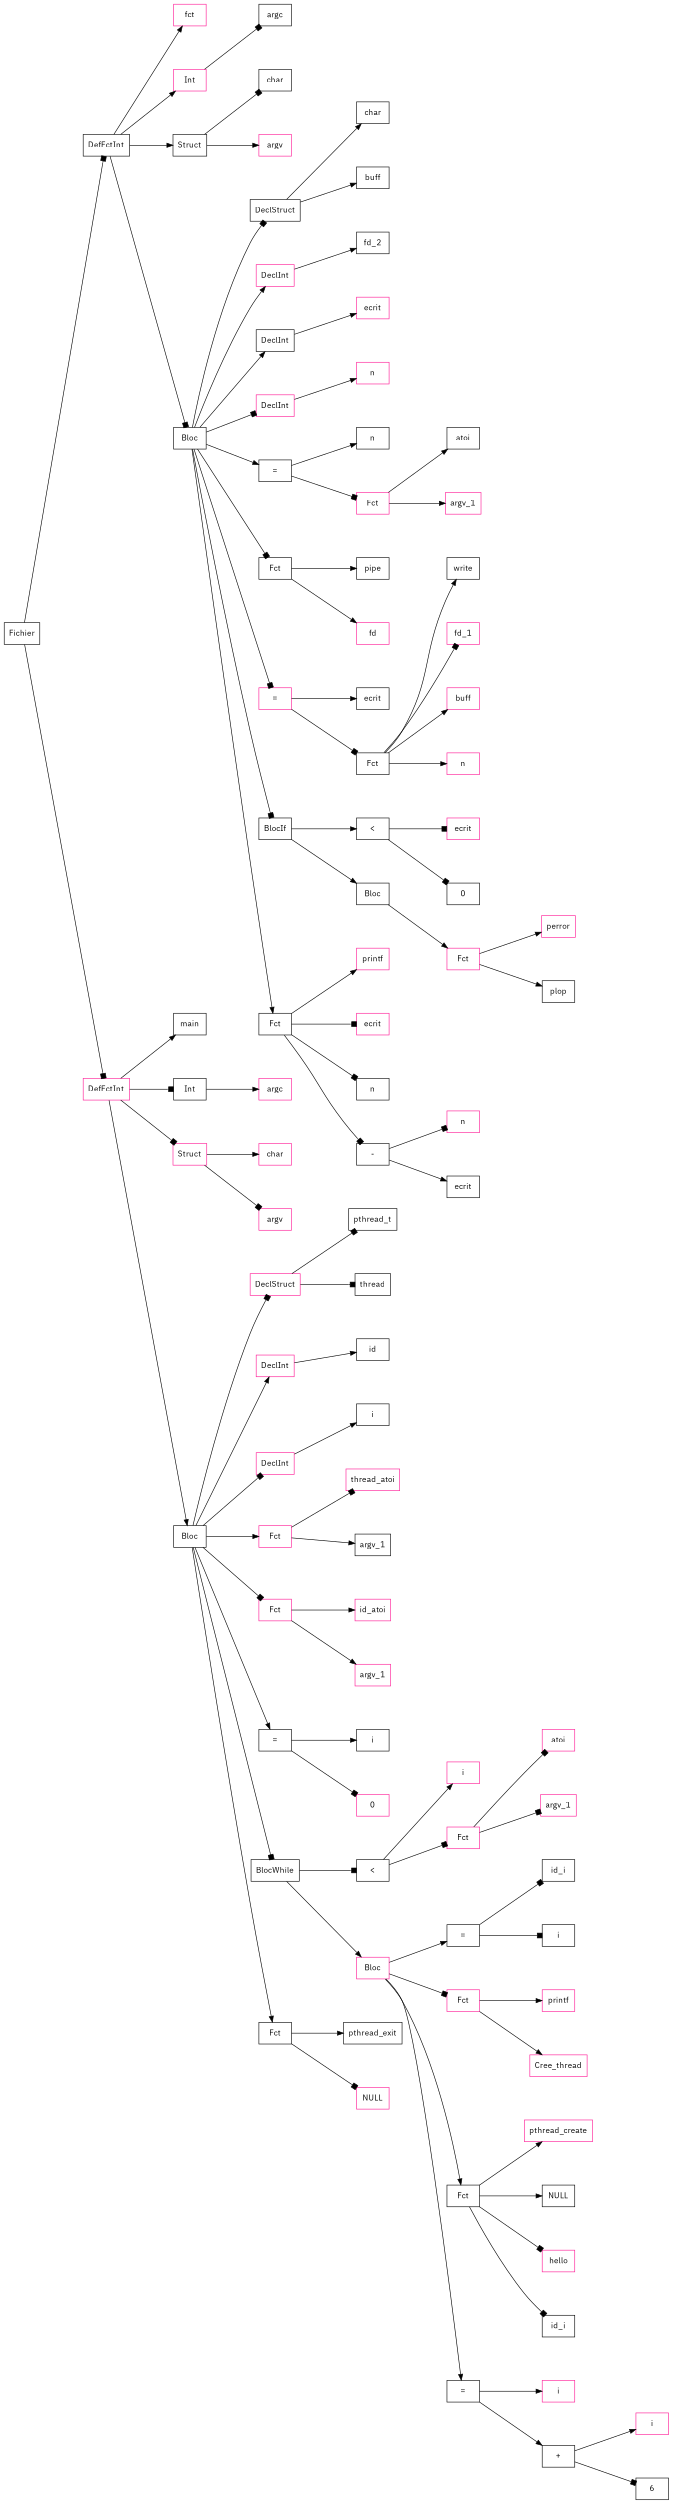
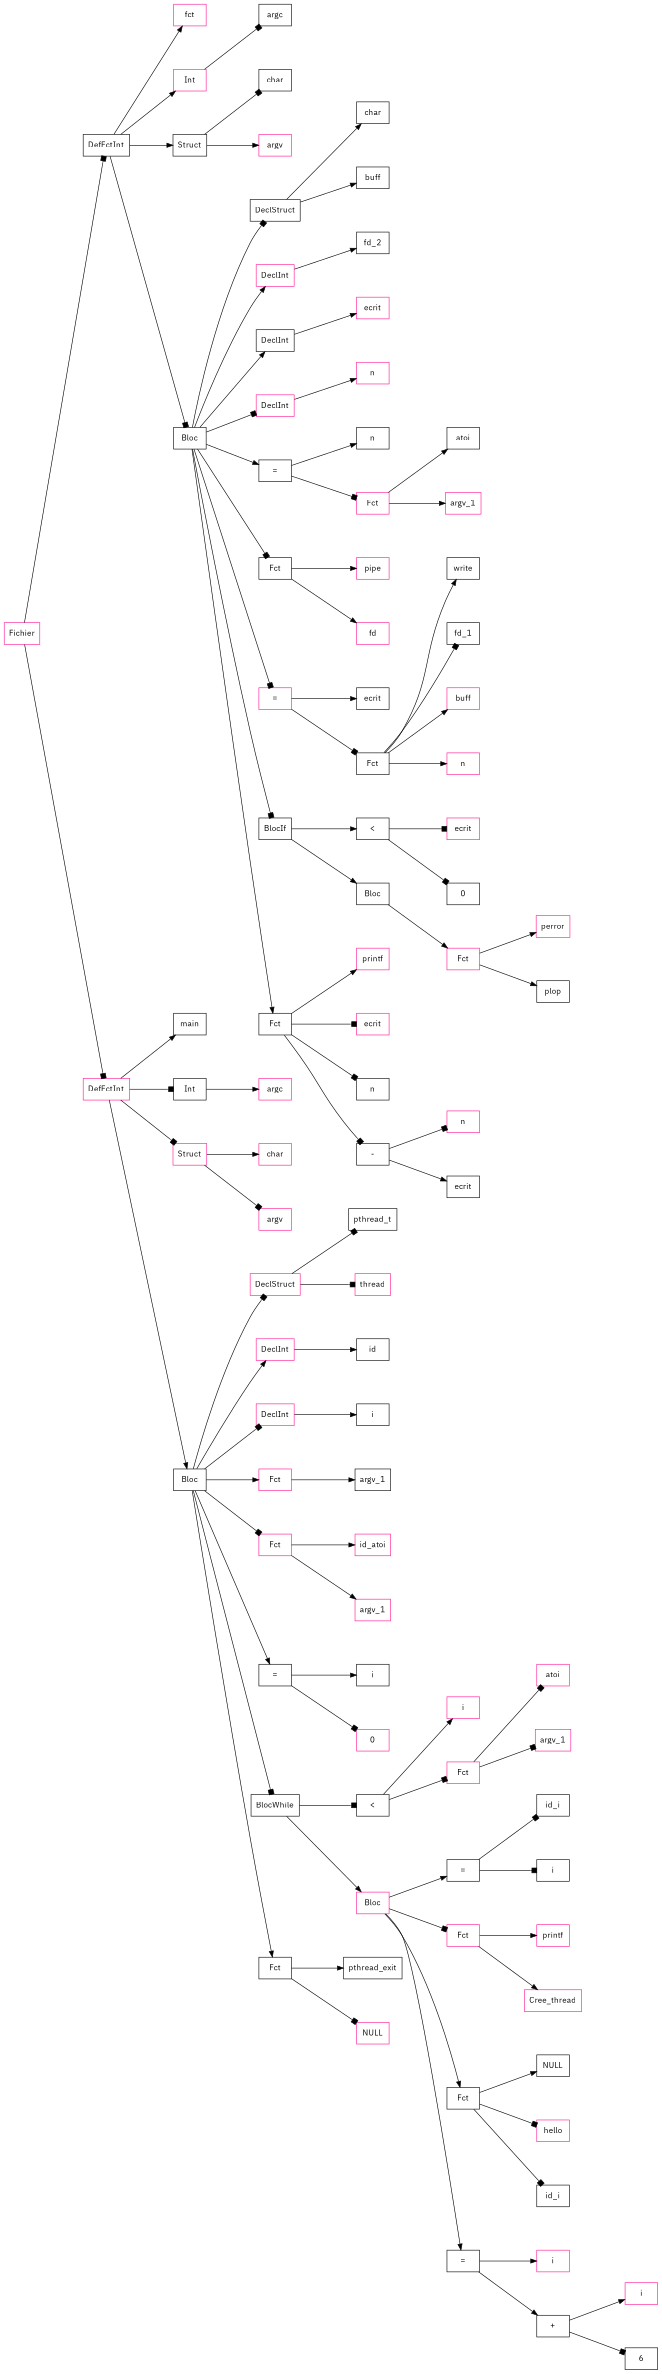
(373, 568) -> (373, 568)
(22, 634) -> (22, 634)
(463, 634) -> (463, 634)
(373, 1285) -> (373, 1285)
(373, 1480) -> none
(558, 2131) -> none
